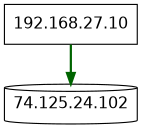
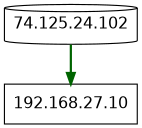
(71, 59) -> (71, 59)
